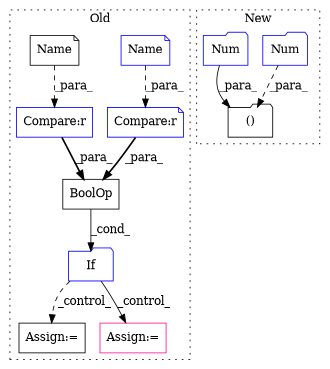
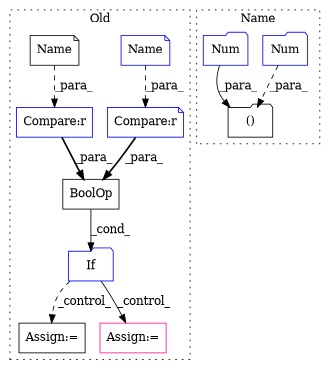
(258, 19) -> (258, 19)
